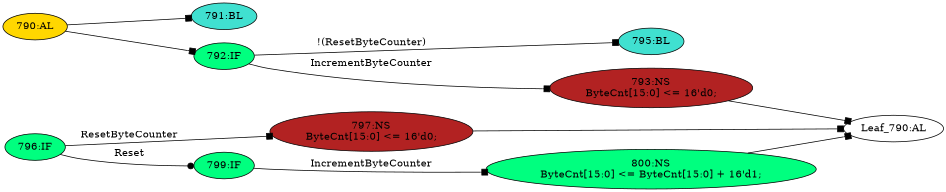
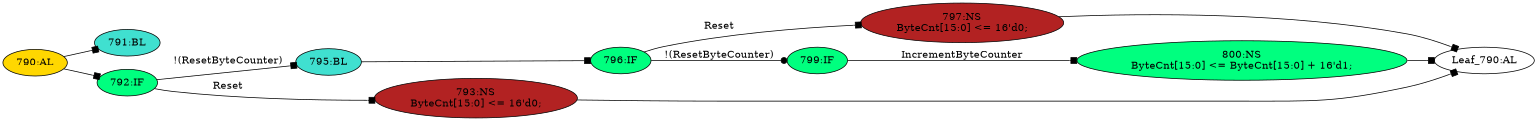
none -> (472, 61)
(371, 63) -> (228, 86)
(129, 135) -> (719, 26)
(129, 153) -> (719, 55)
